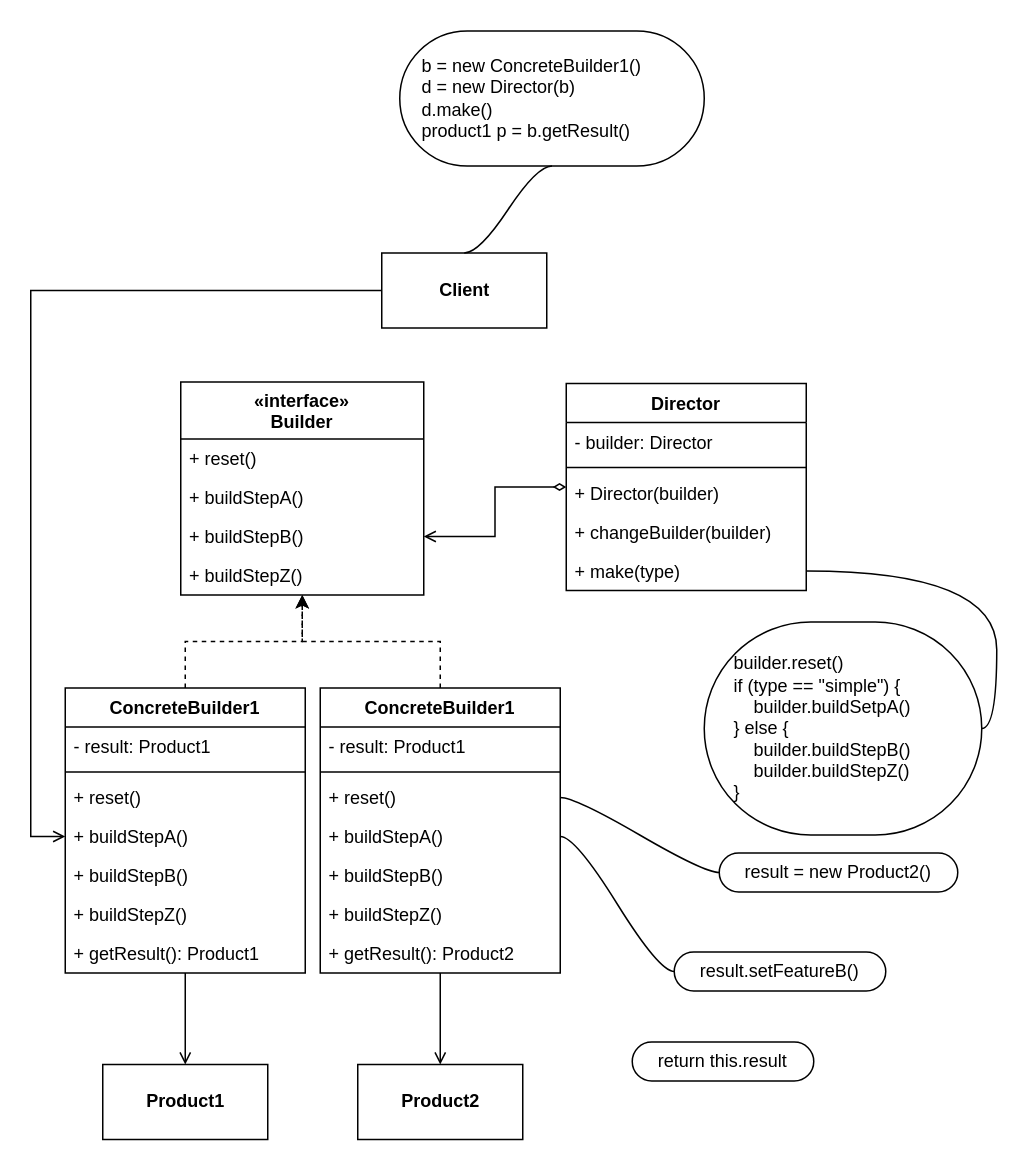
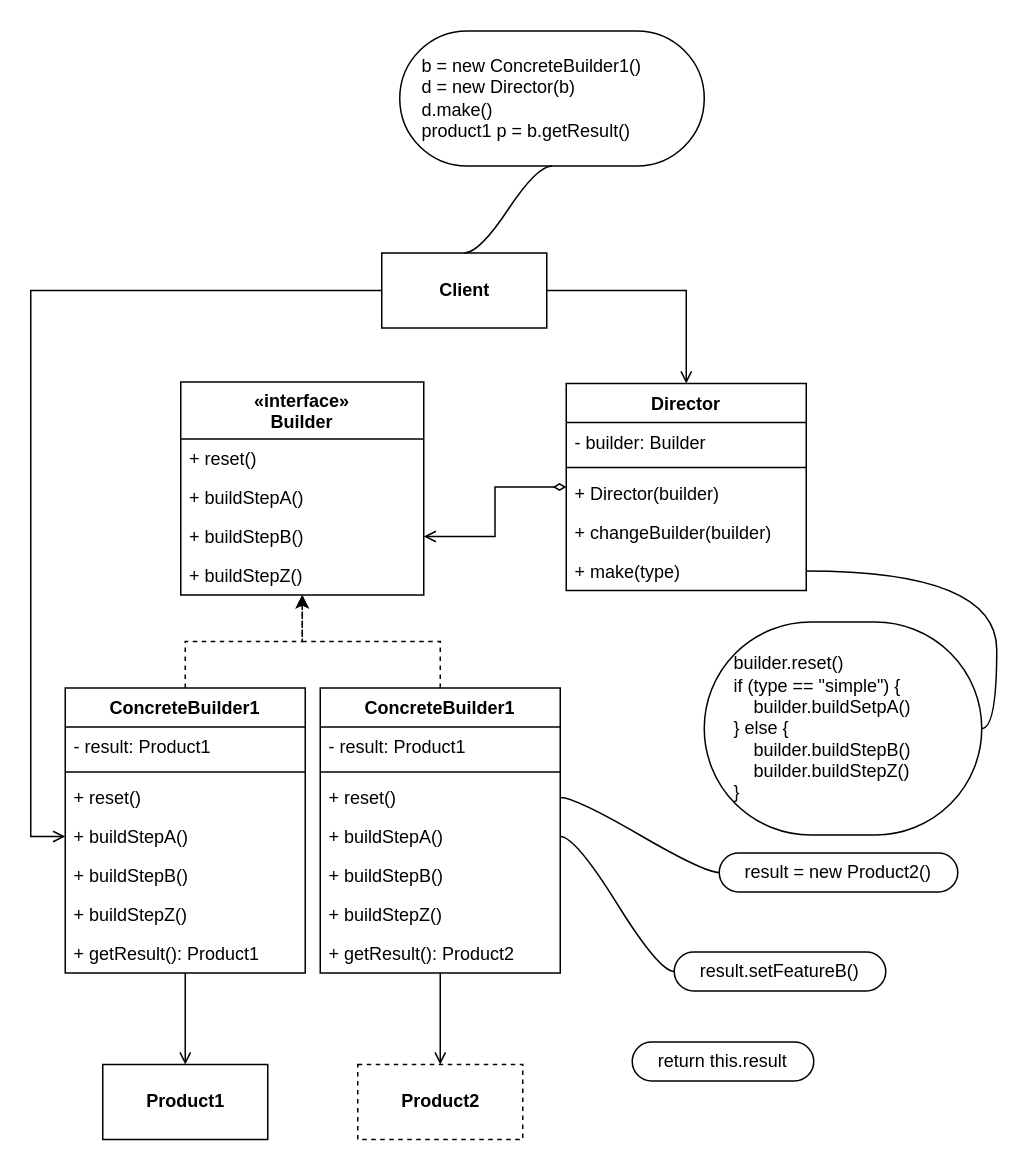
none -> (661, 290)
(656, 443) -> (649, 443)
(440, 1102) -> (440, 1102)
